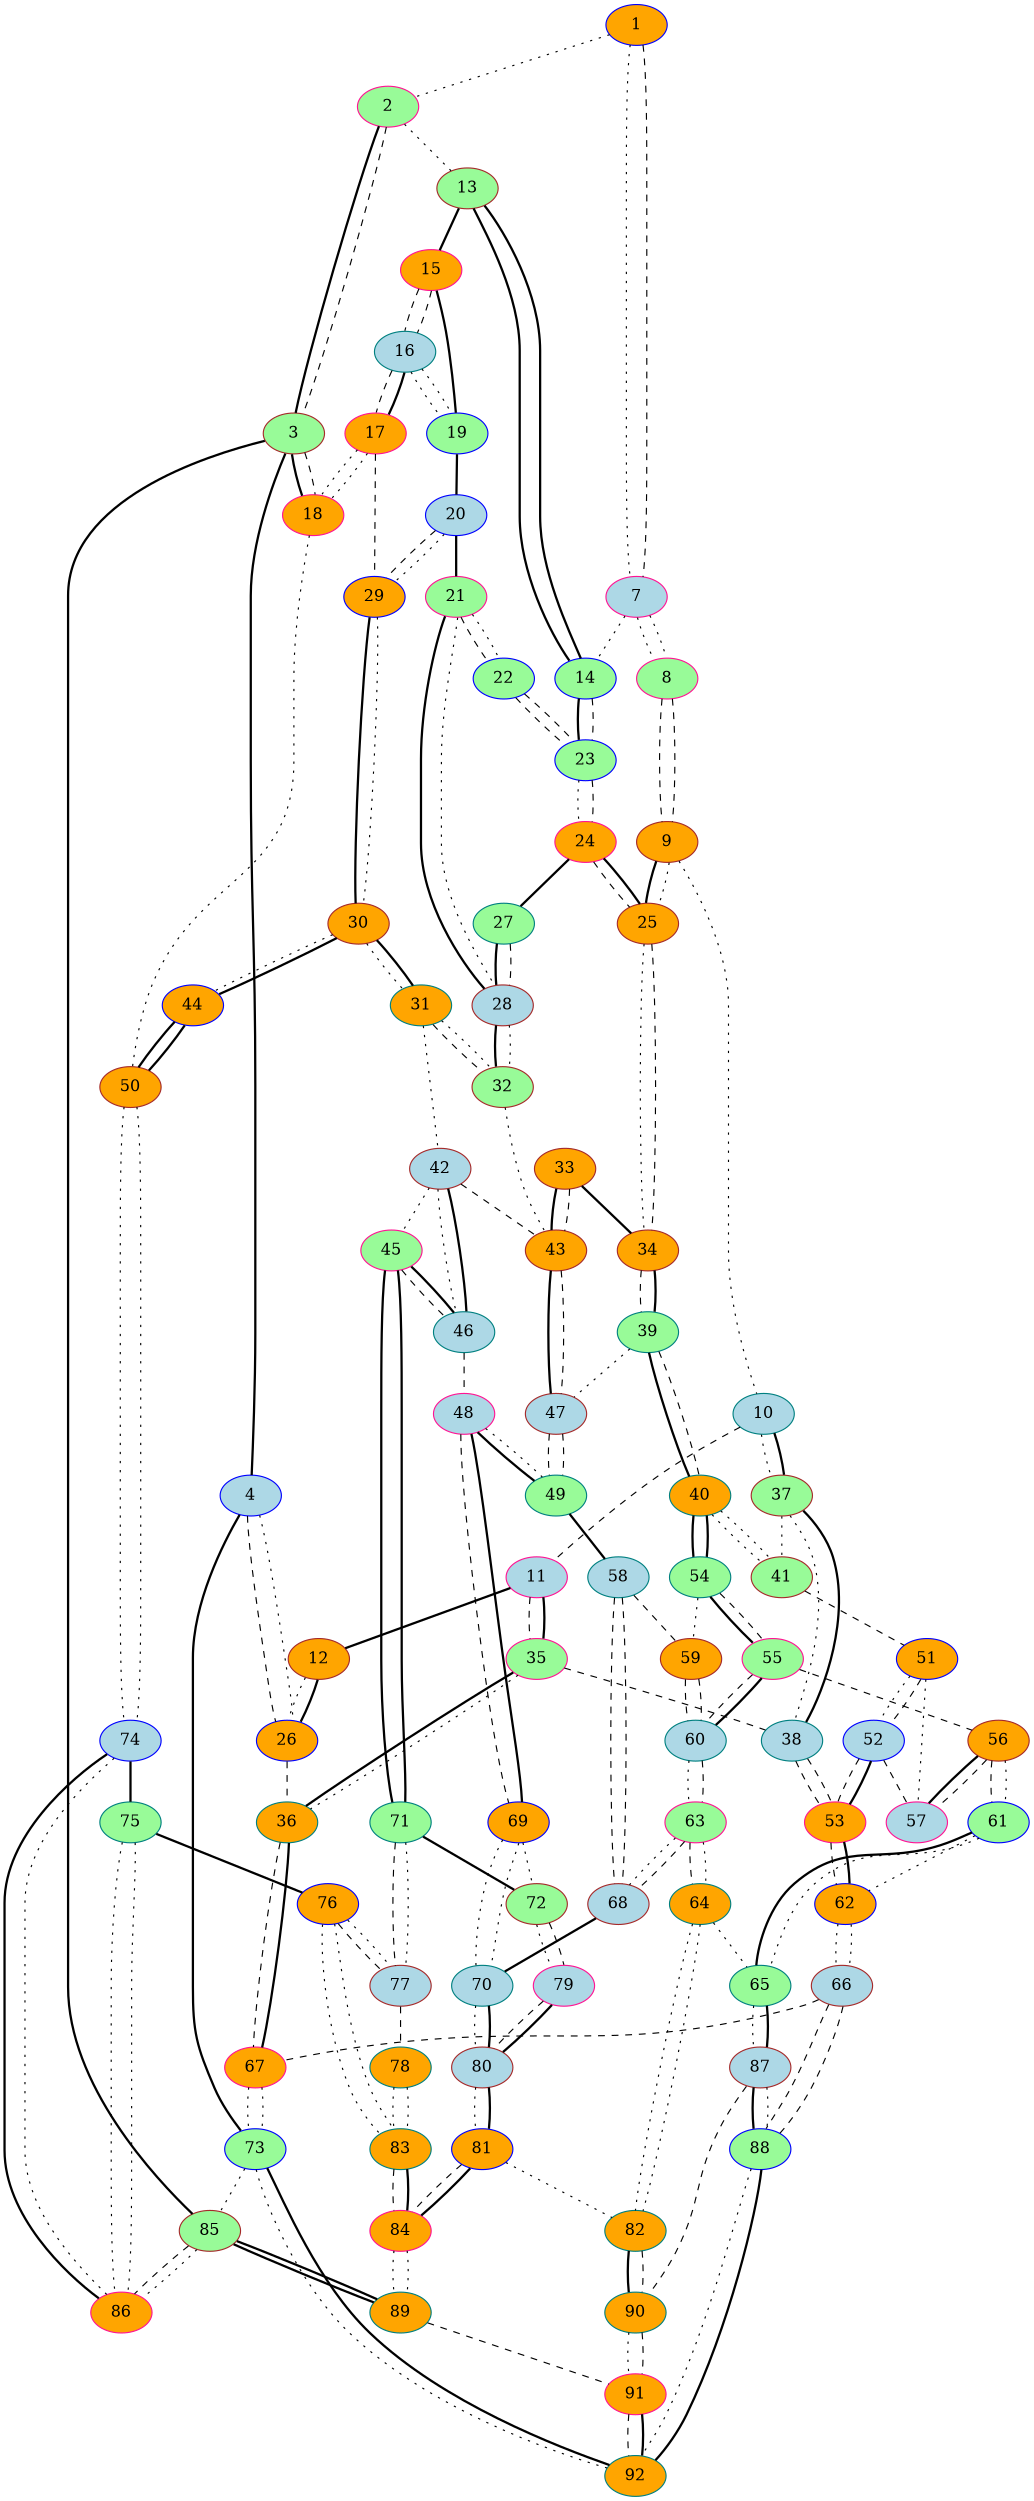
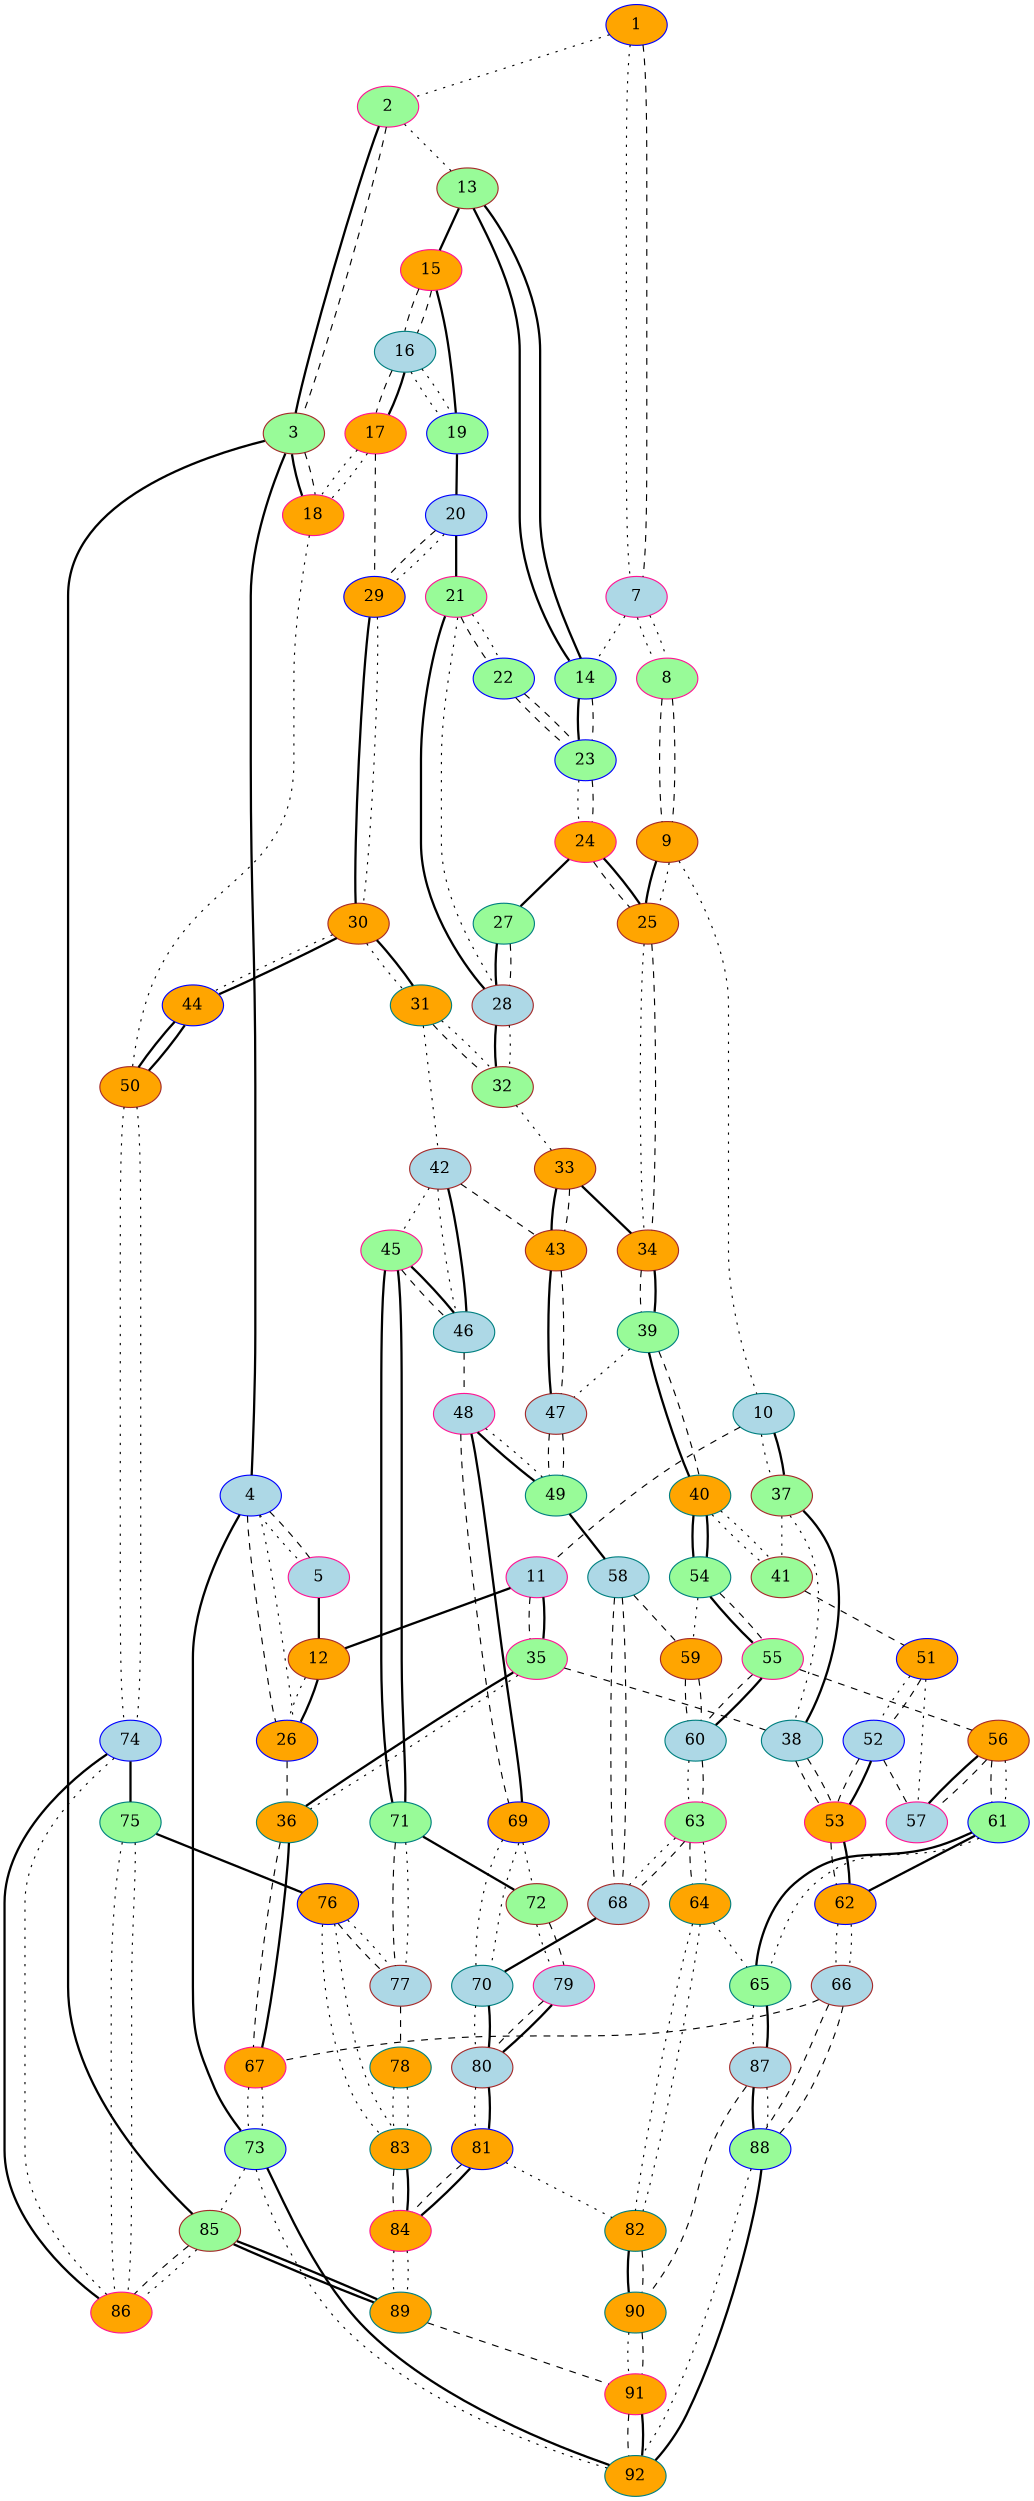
(519, 1171) -> (534, 1128)
none -> (319, 1577)
(922, 1863) -> (922, 1863)
